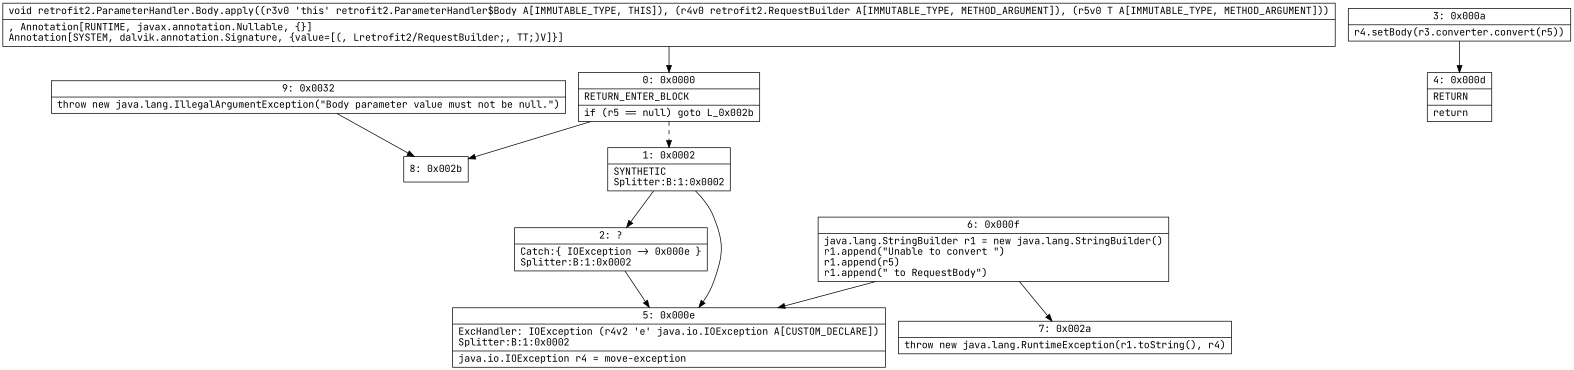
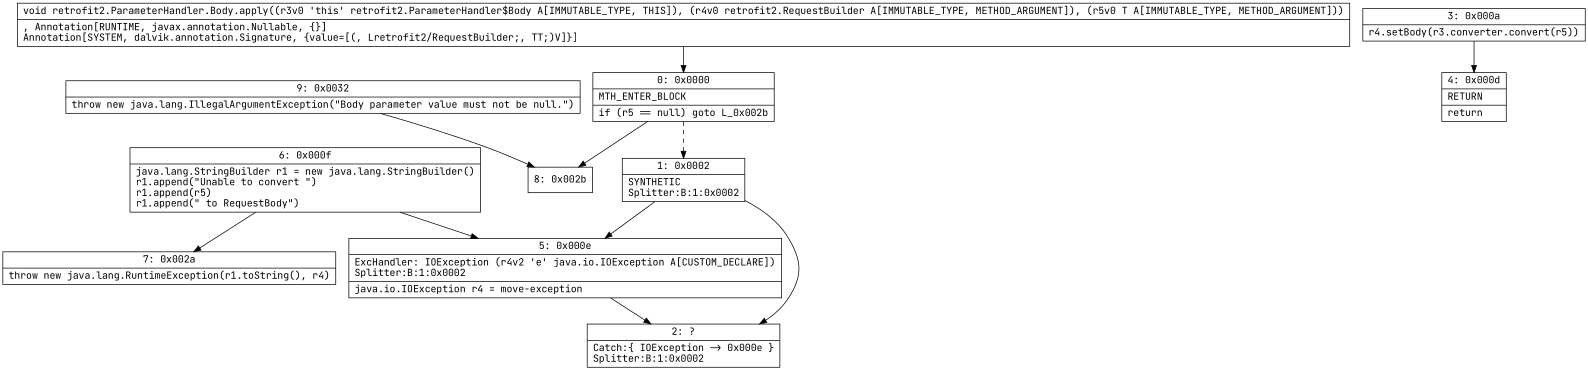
(637, 97) -> (642, 97)
(635, 286) -> (628, 309)
